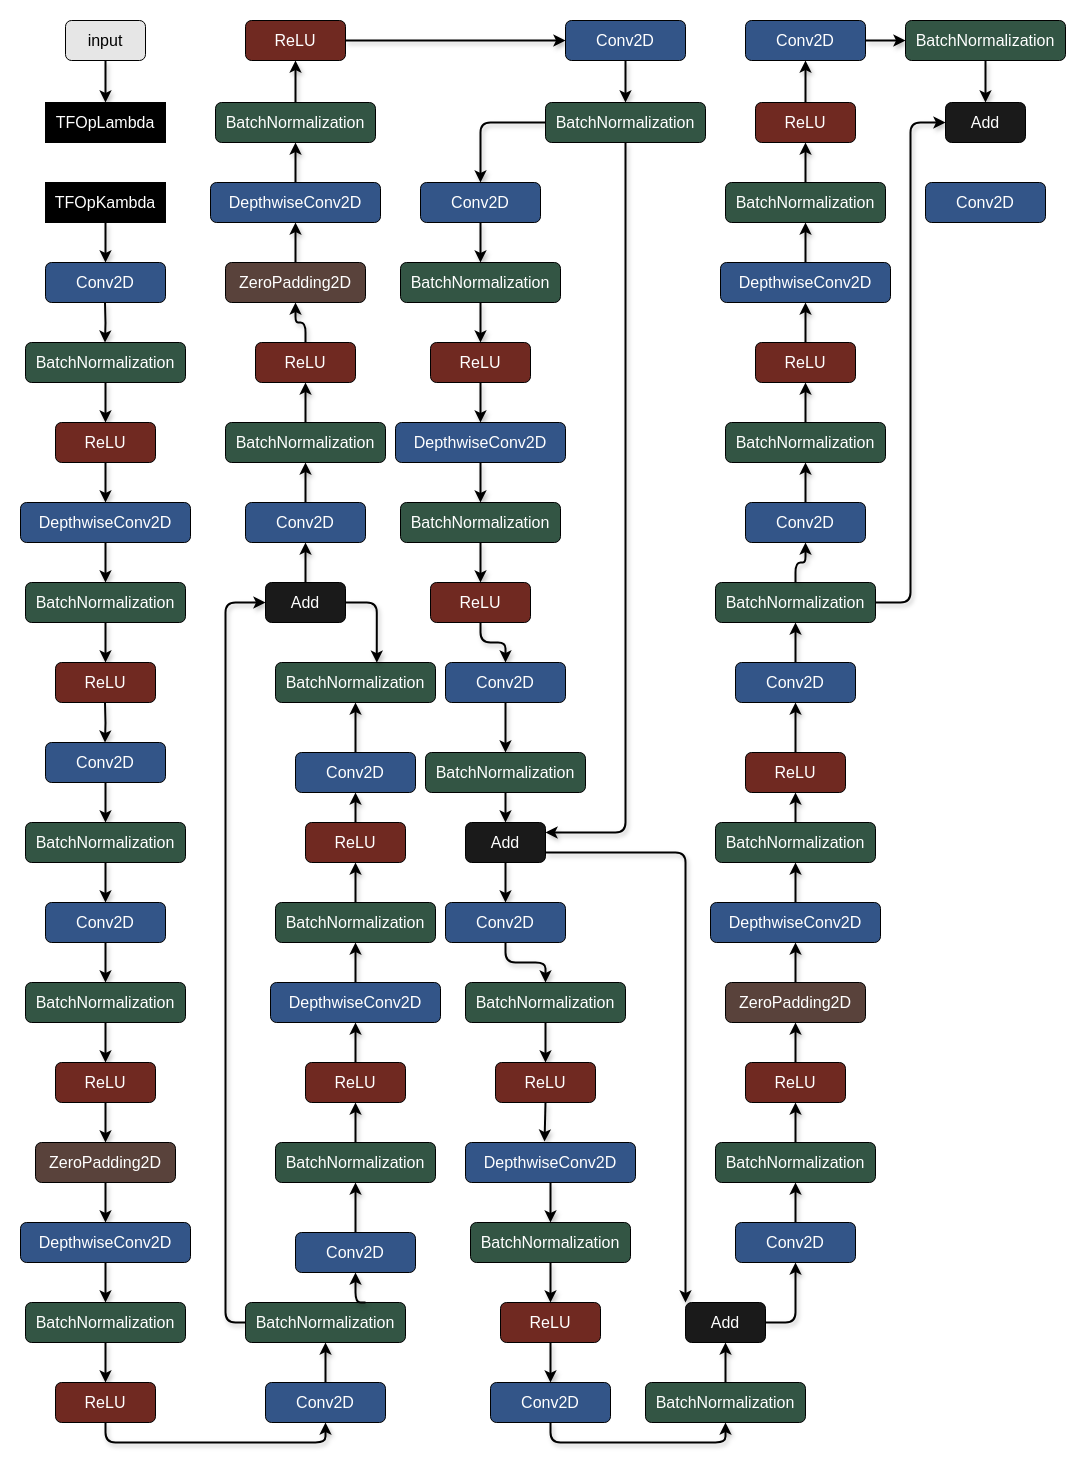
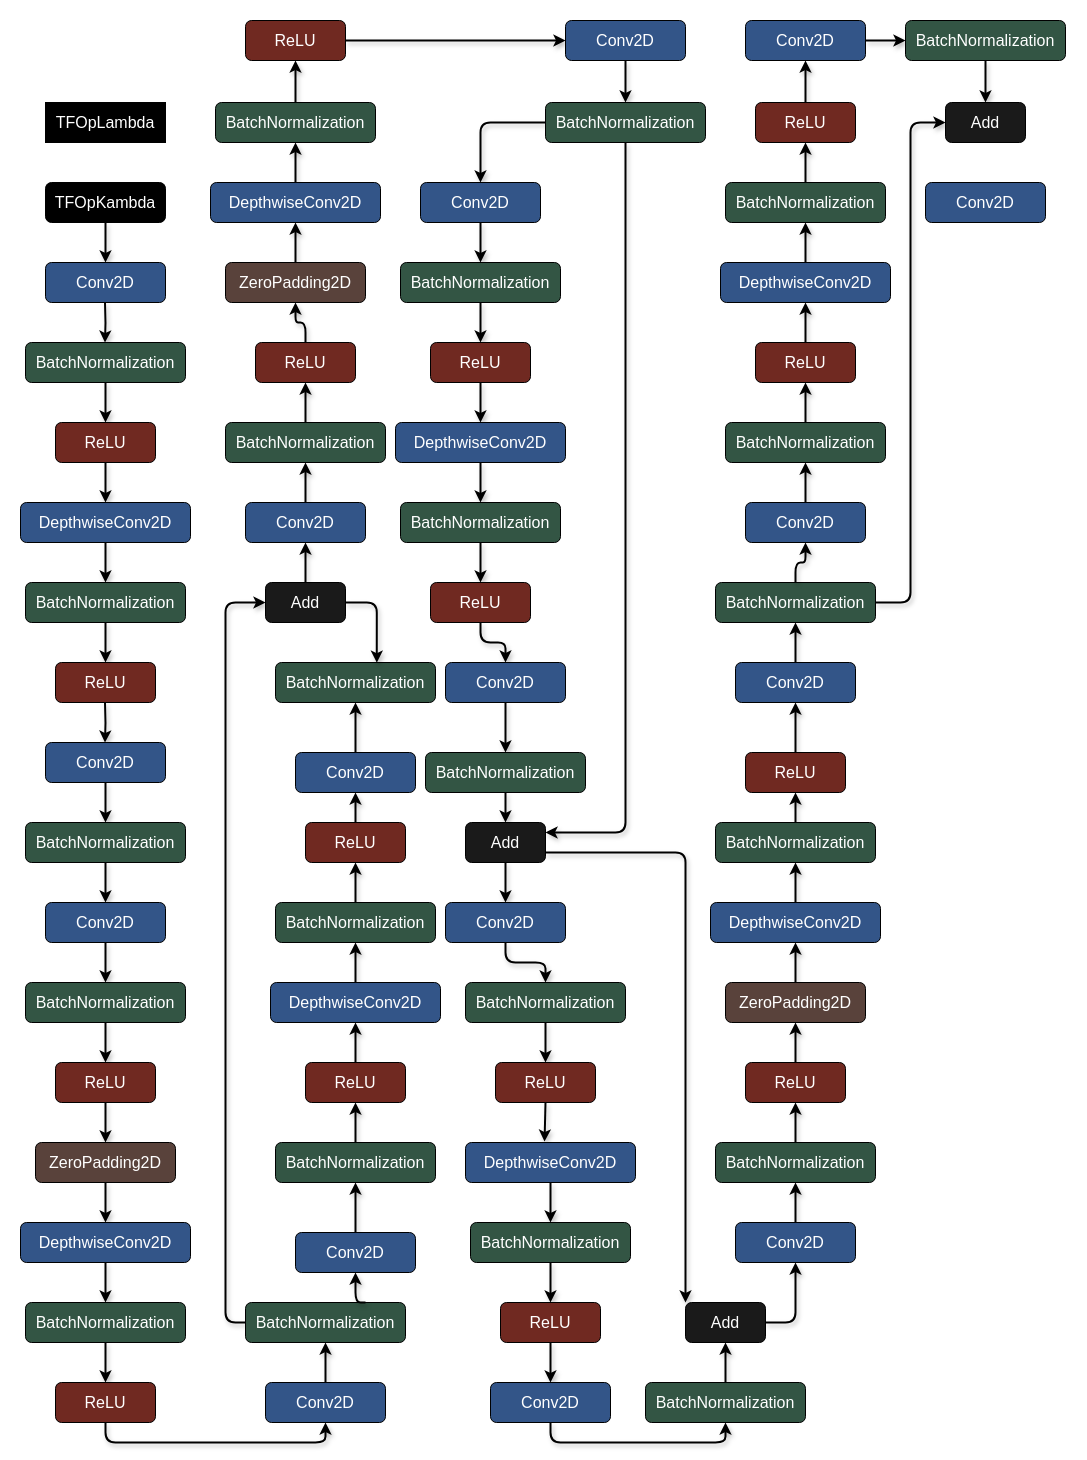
(106, 41) -> none
(106, 77) -> none
(106, 203) -> (106, 203)
